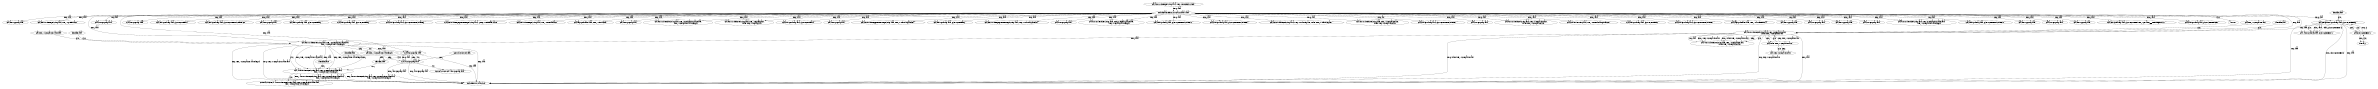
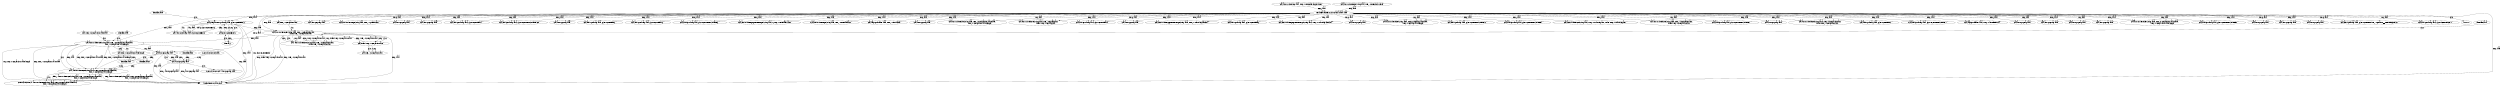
(1450, 16) -> (1316, 9)
(1381, 17) -> (1673, 17)
none -> (213, 29)
